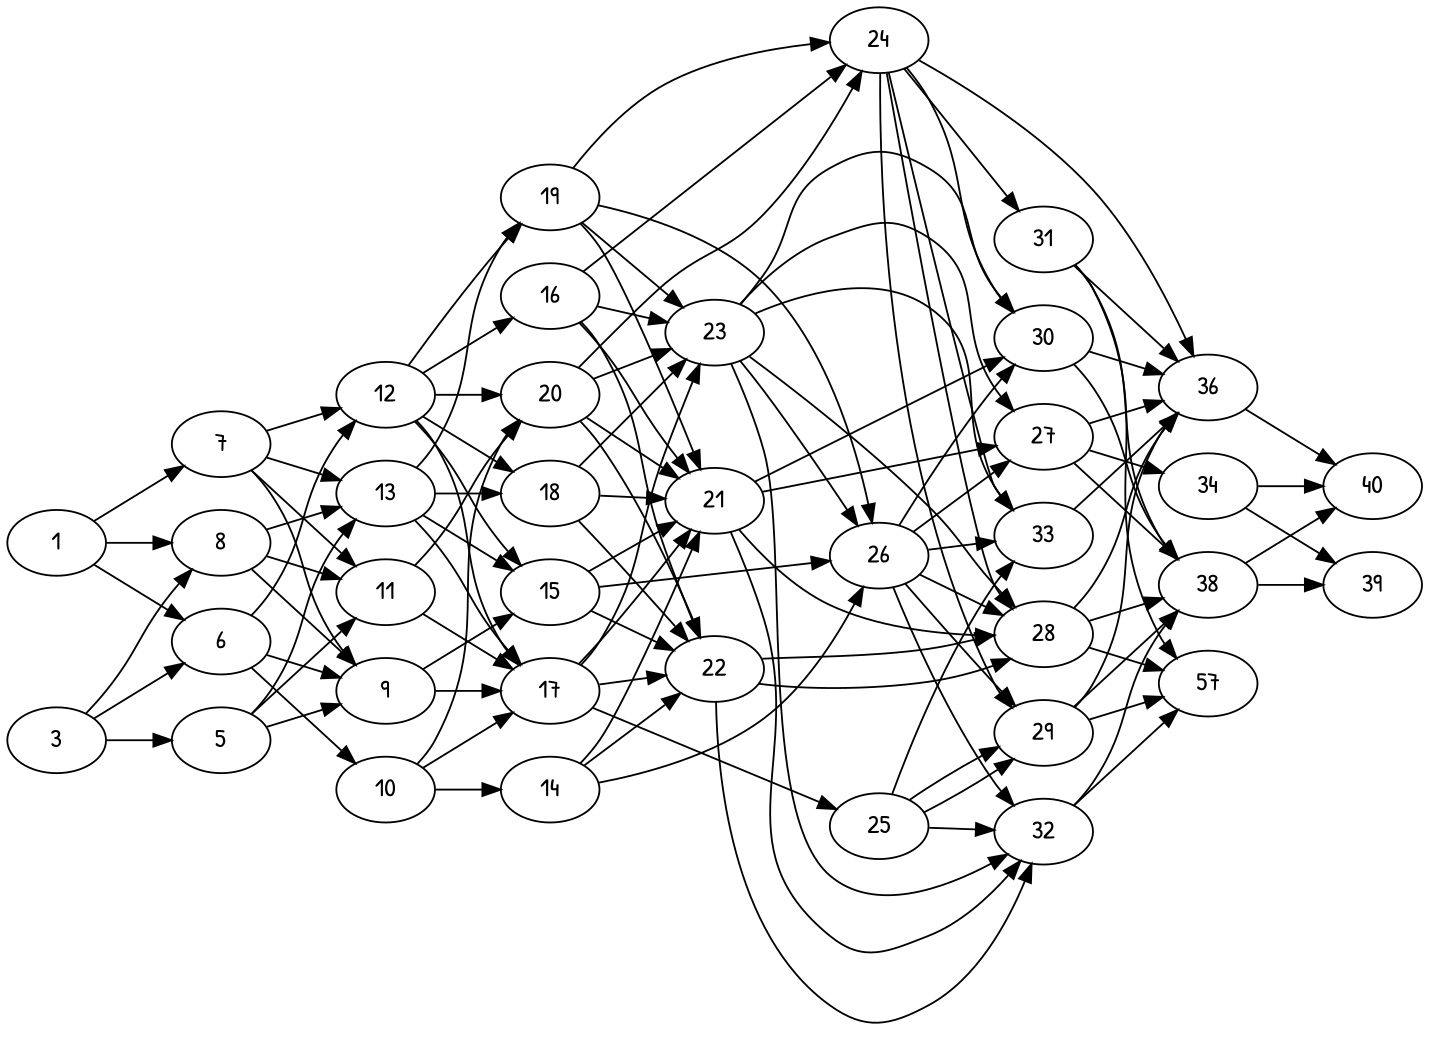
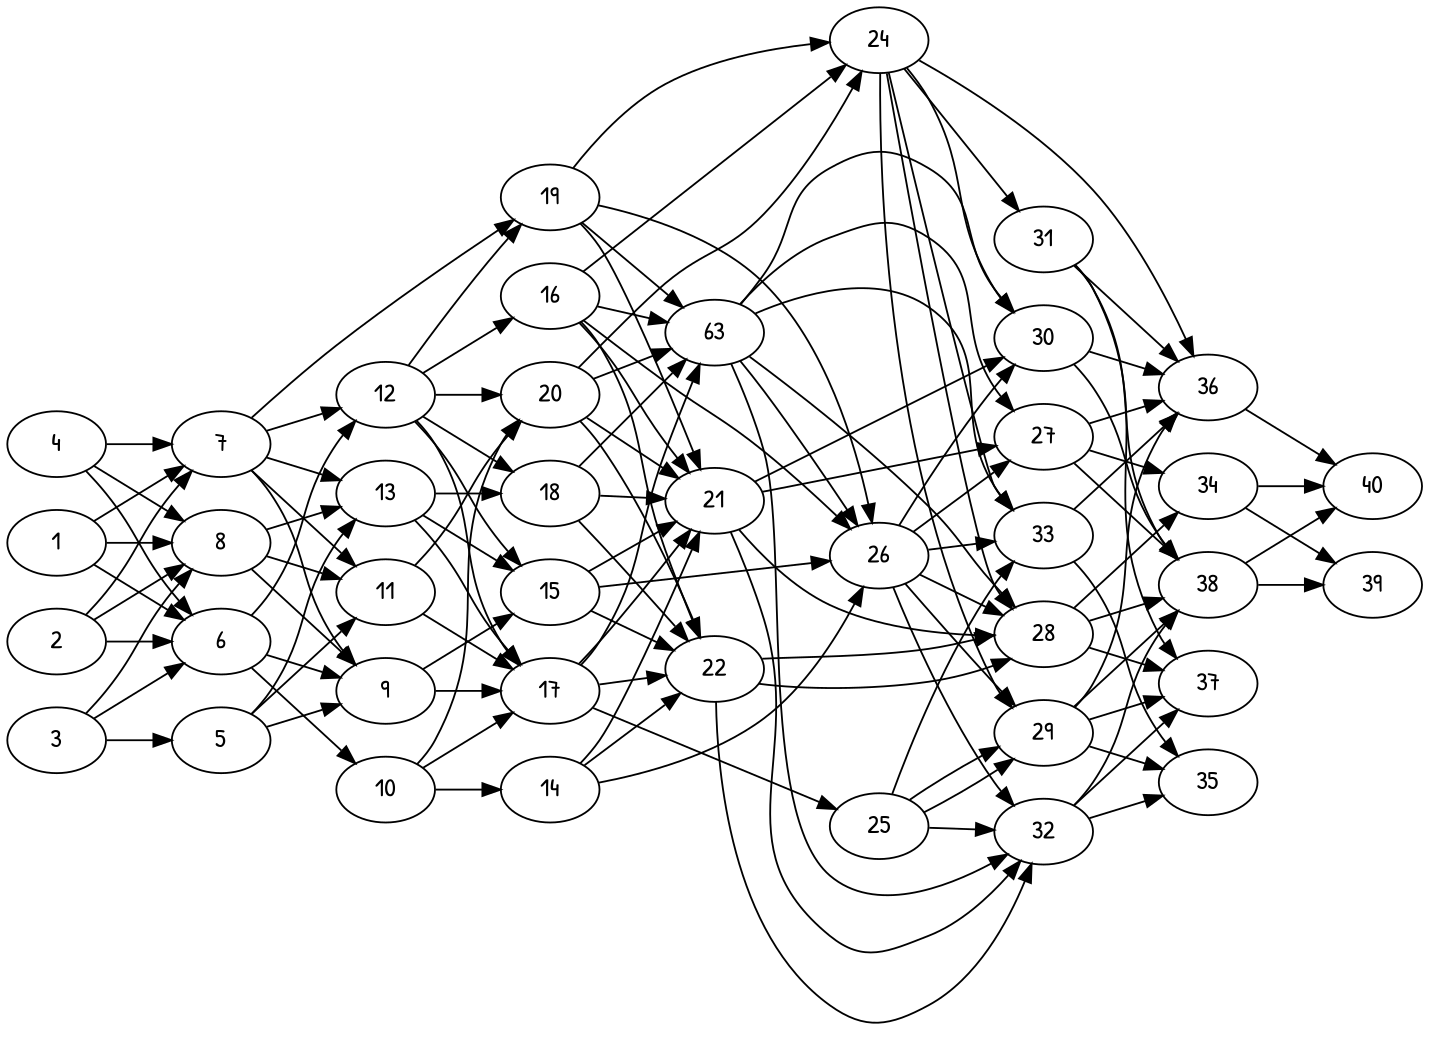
(715, 333) -> (715, 333)
(465, 361) -> (371, 319)
none -> (713, 415)
none -> (57, 444)
(1115, 544) -> (1112, 573)
none -> (57, 642)
(1208, 684) -> (1208, 684)
none -> (1208, 782)
